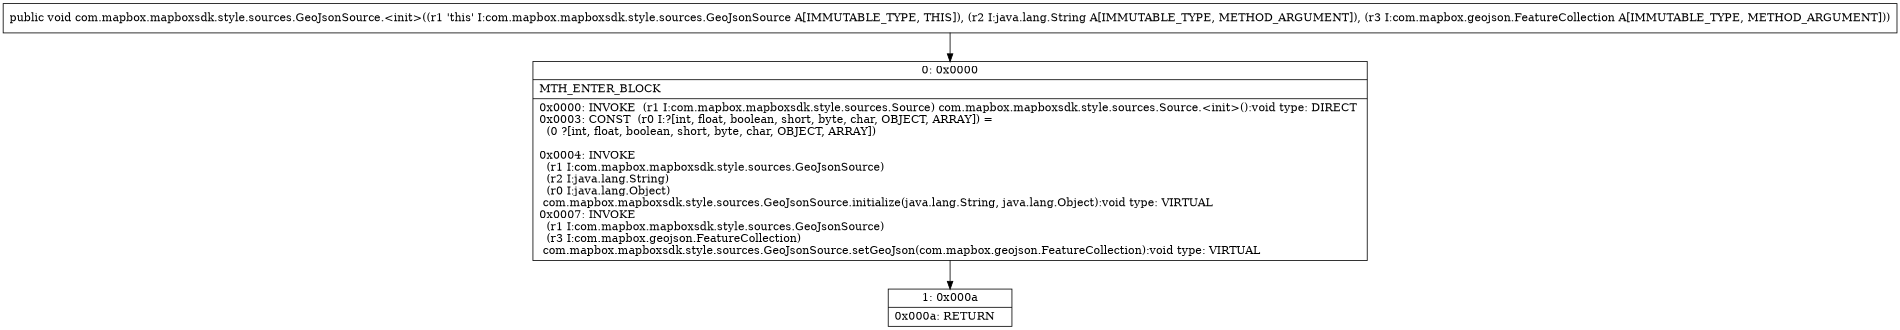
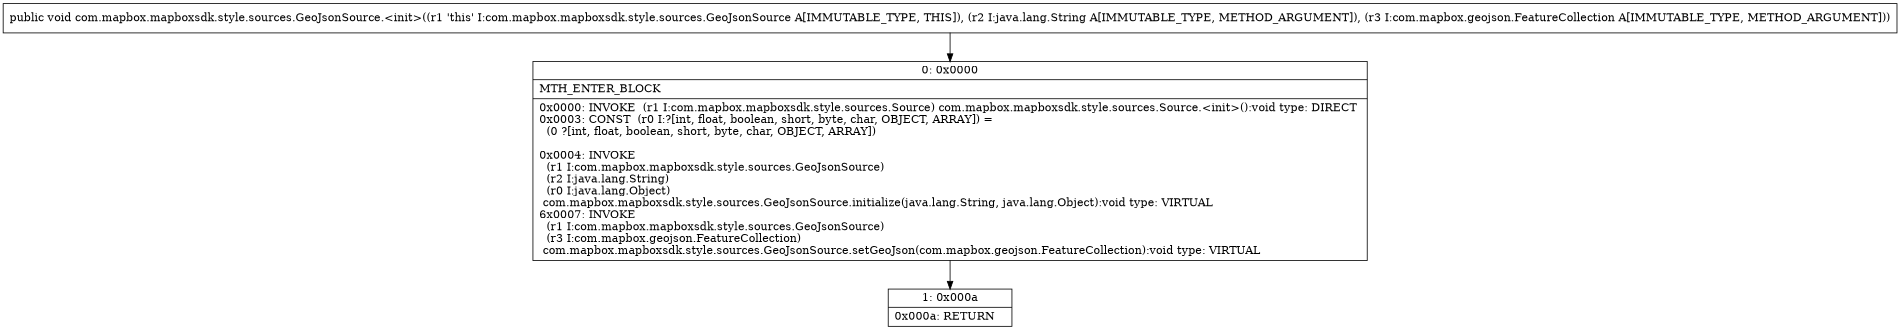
(591, 215) -> (591, 215)
